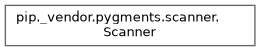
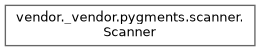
(130, 25) -> (130, 25)
